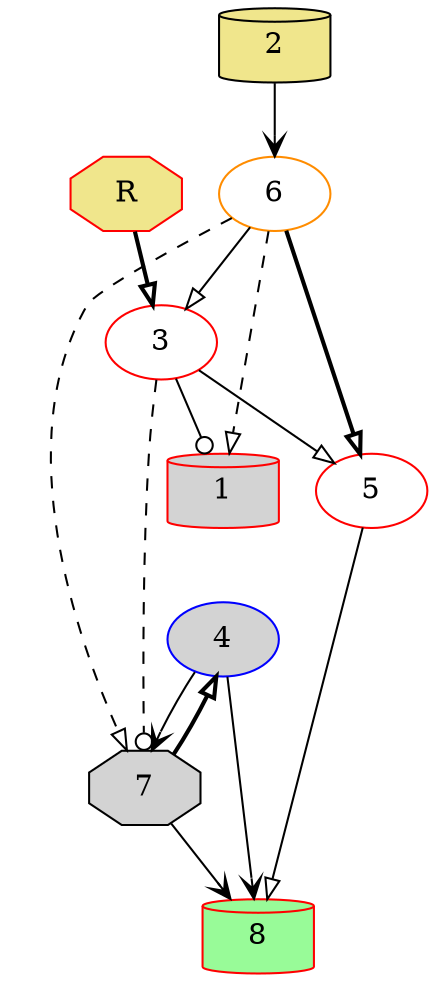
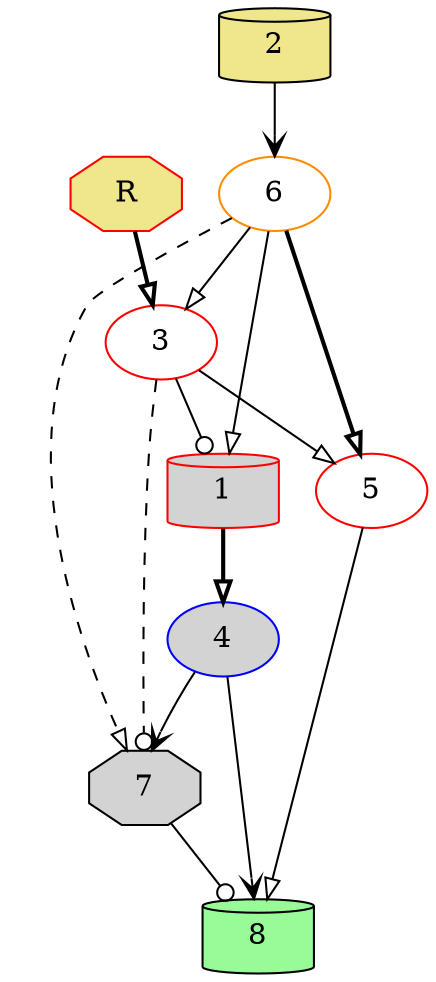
(251, 332) -> (251, 332)
(191, 725) -> (223, 555)
(196, 855) -> (196, 855)
(258, 936) -> (258, 936)
